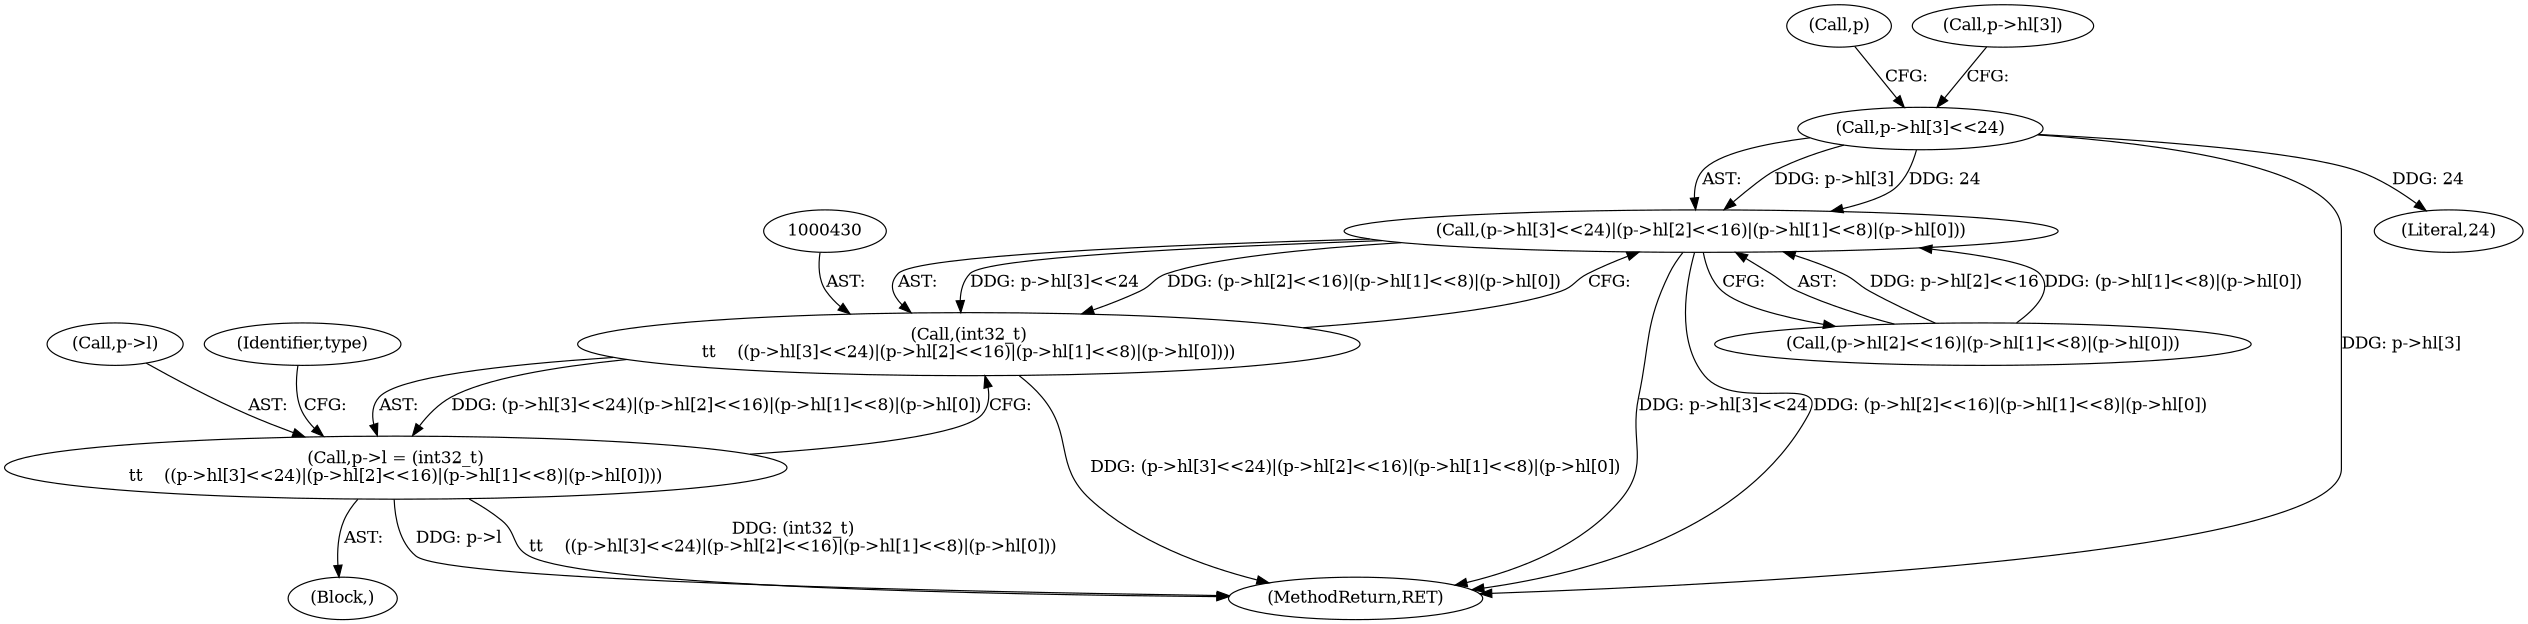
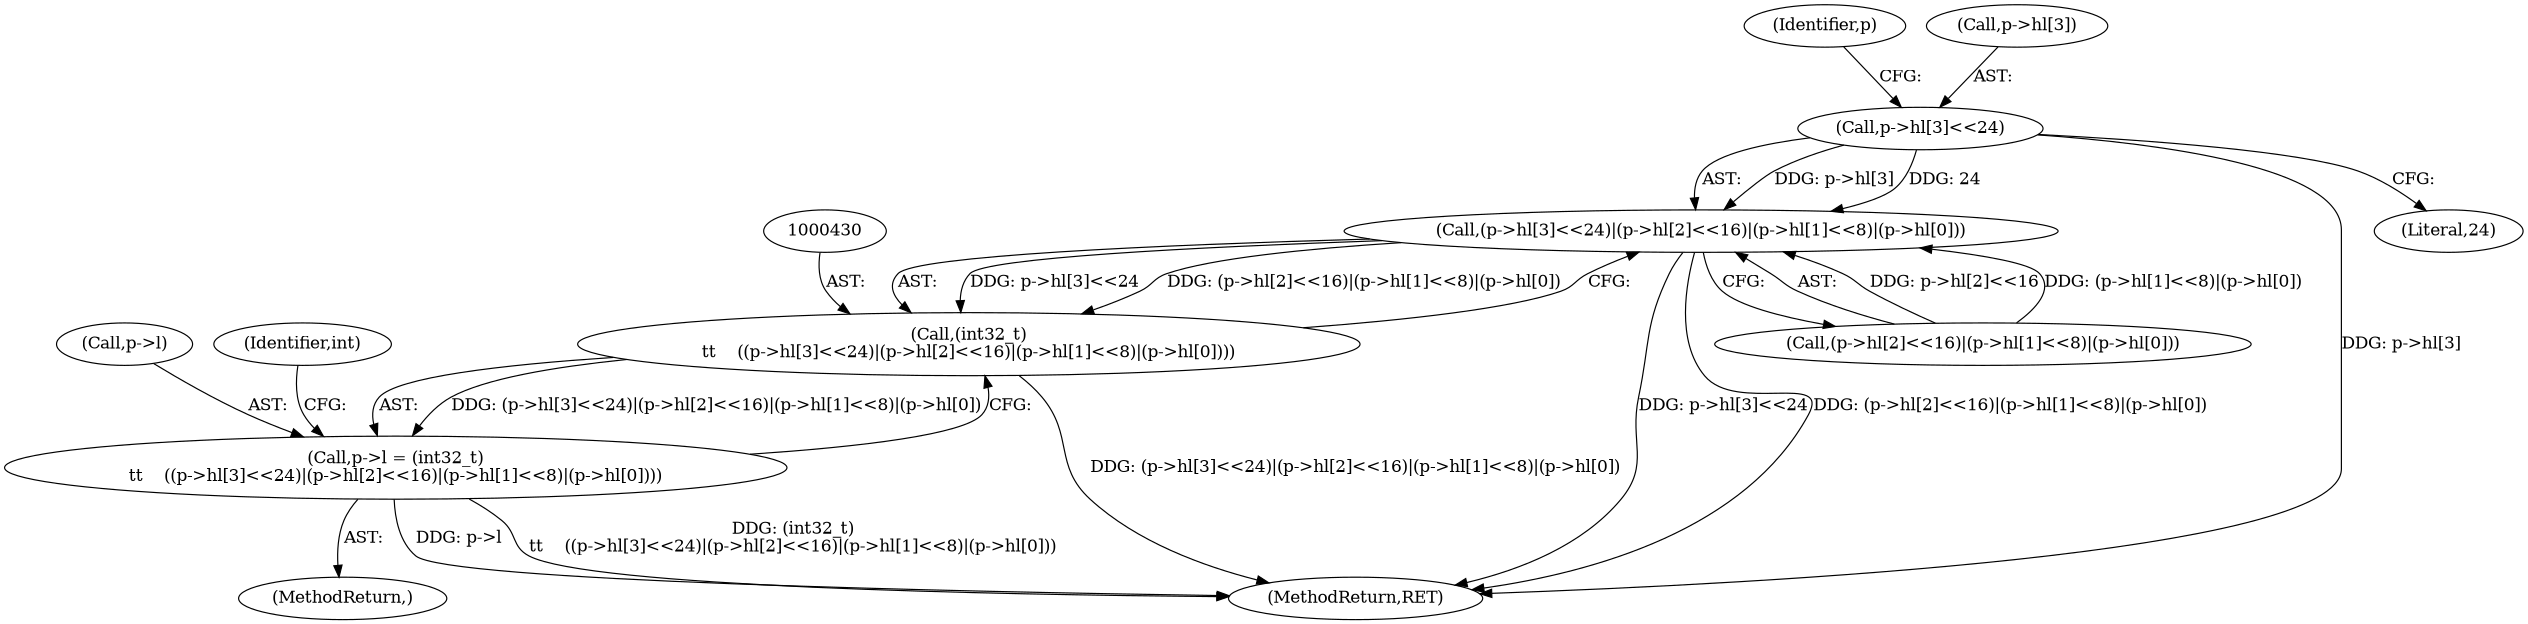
(1839, 26) -> (1825, 26)
(1991, 77) -> (1996, 77)
(2428, 180) -> (2416, 180)
(303, 344) -> (303, 344)
(343, 598) -> (343, 598)
